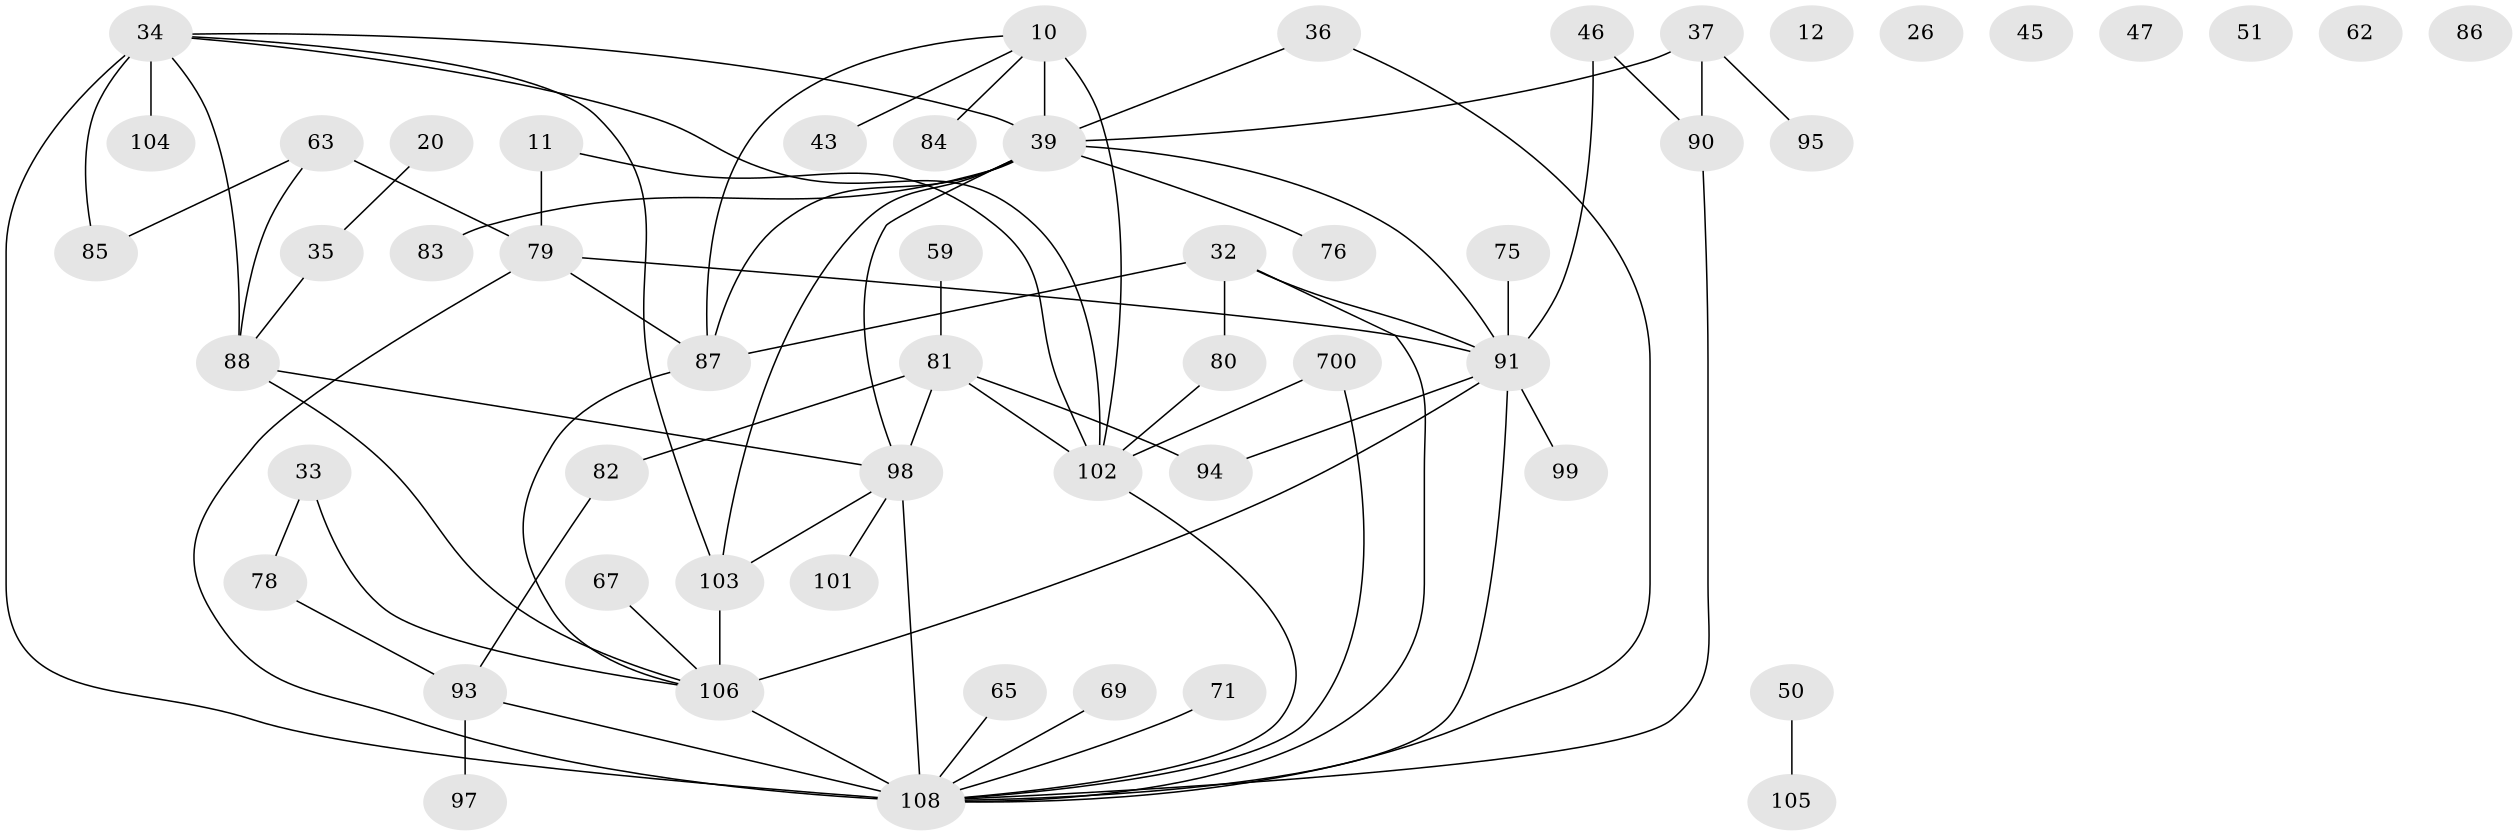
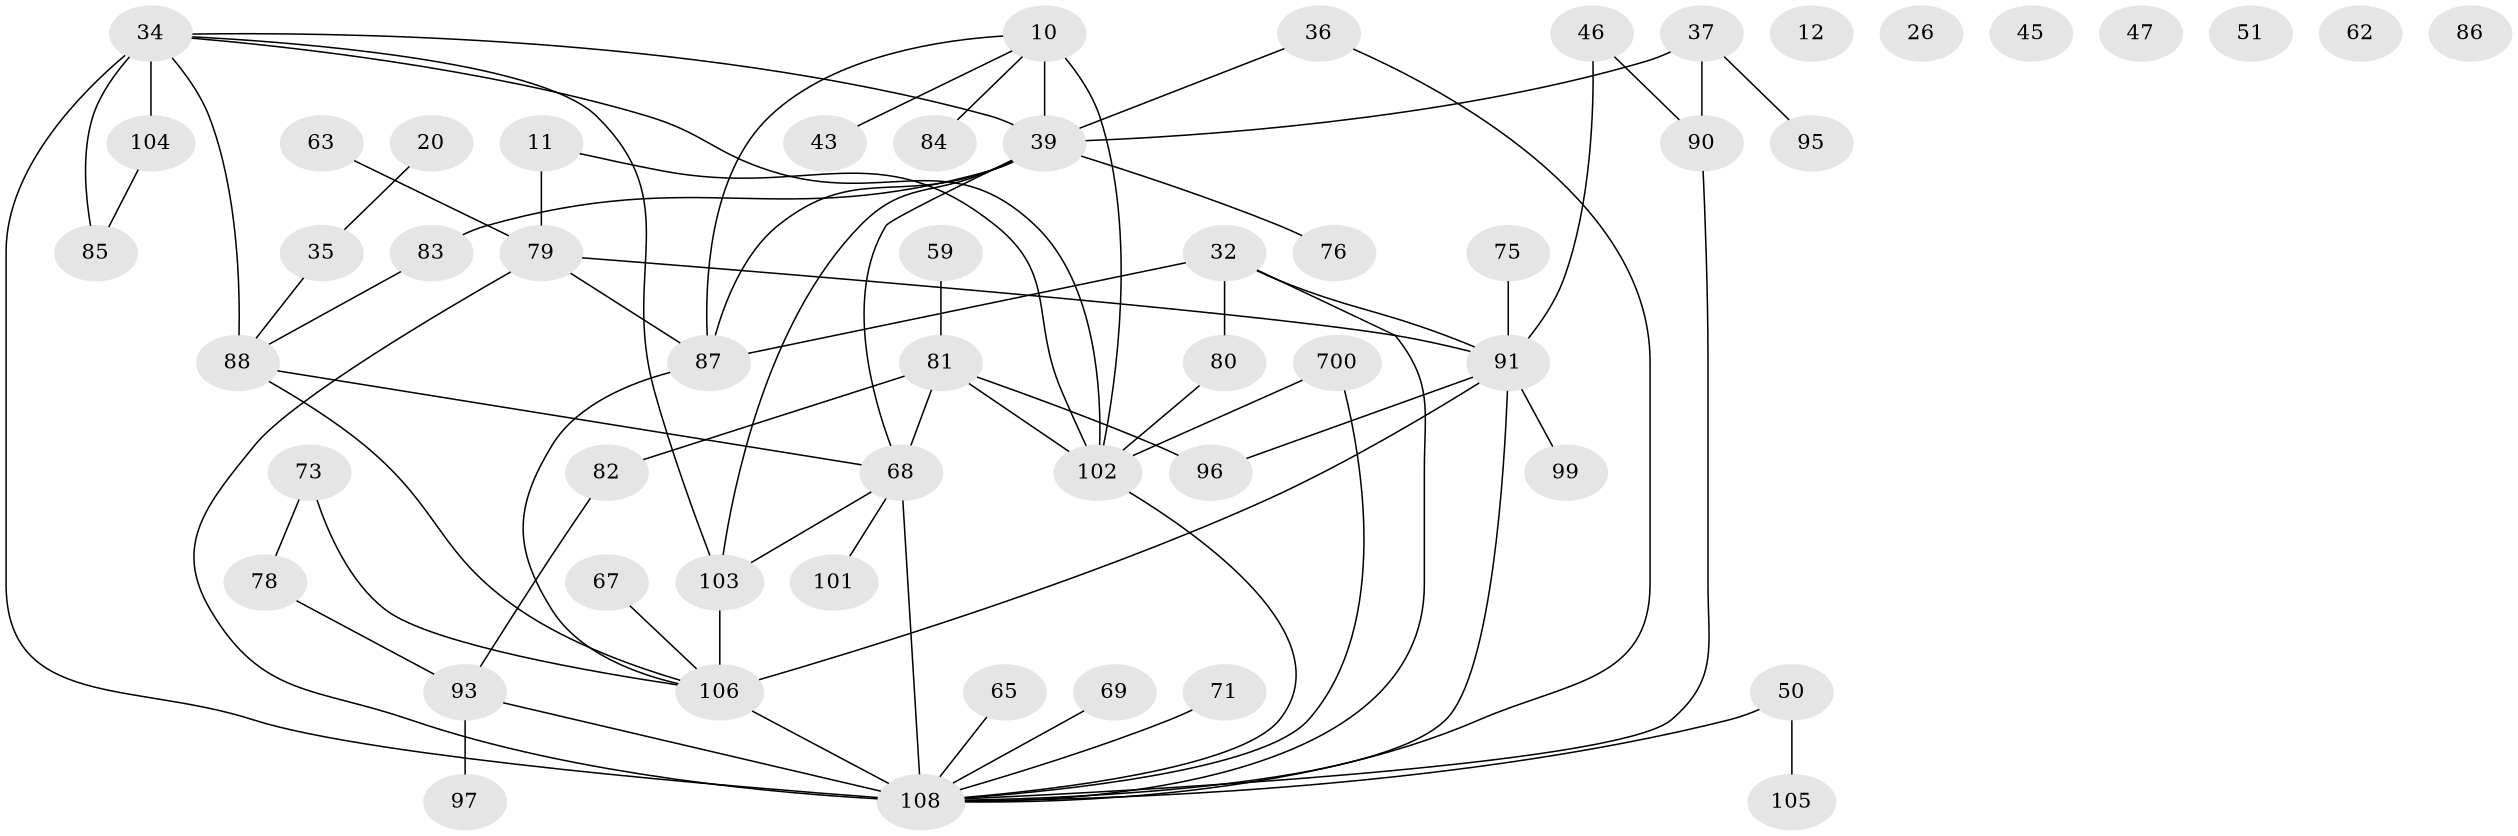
(1316, 191) -> none
(209, 198) -> (123, 198)
(259, 247) -> (335, 308)
(310, 473) -> (310, 473)
(901, 473) -> (901, 473)
(1211, 473) -> (1211, 473)
none -> (1365, 779)
